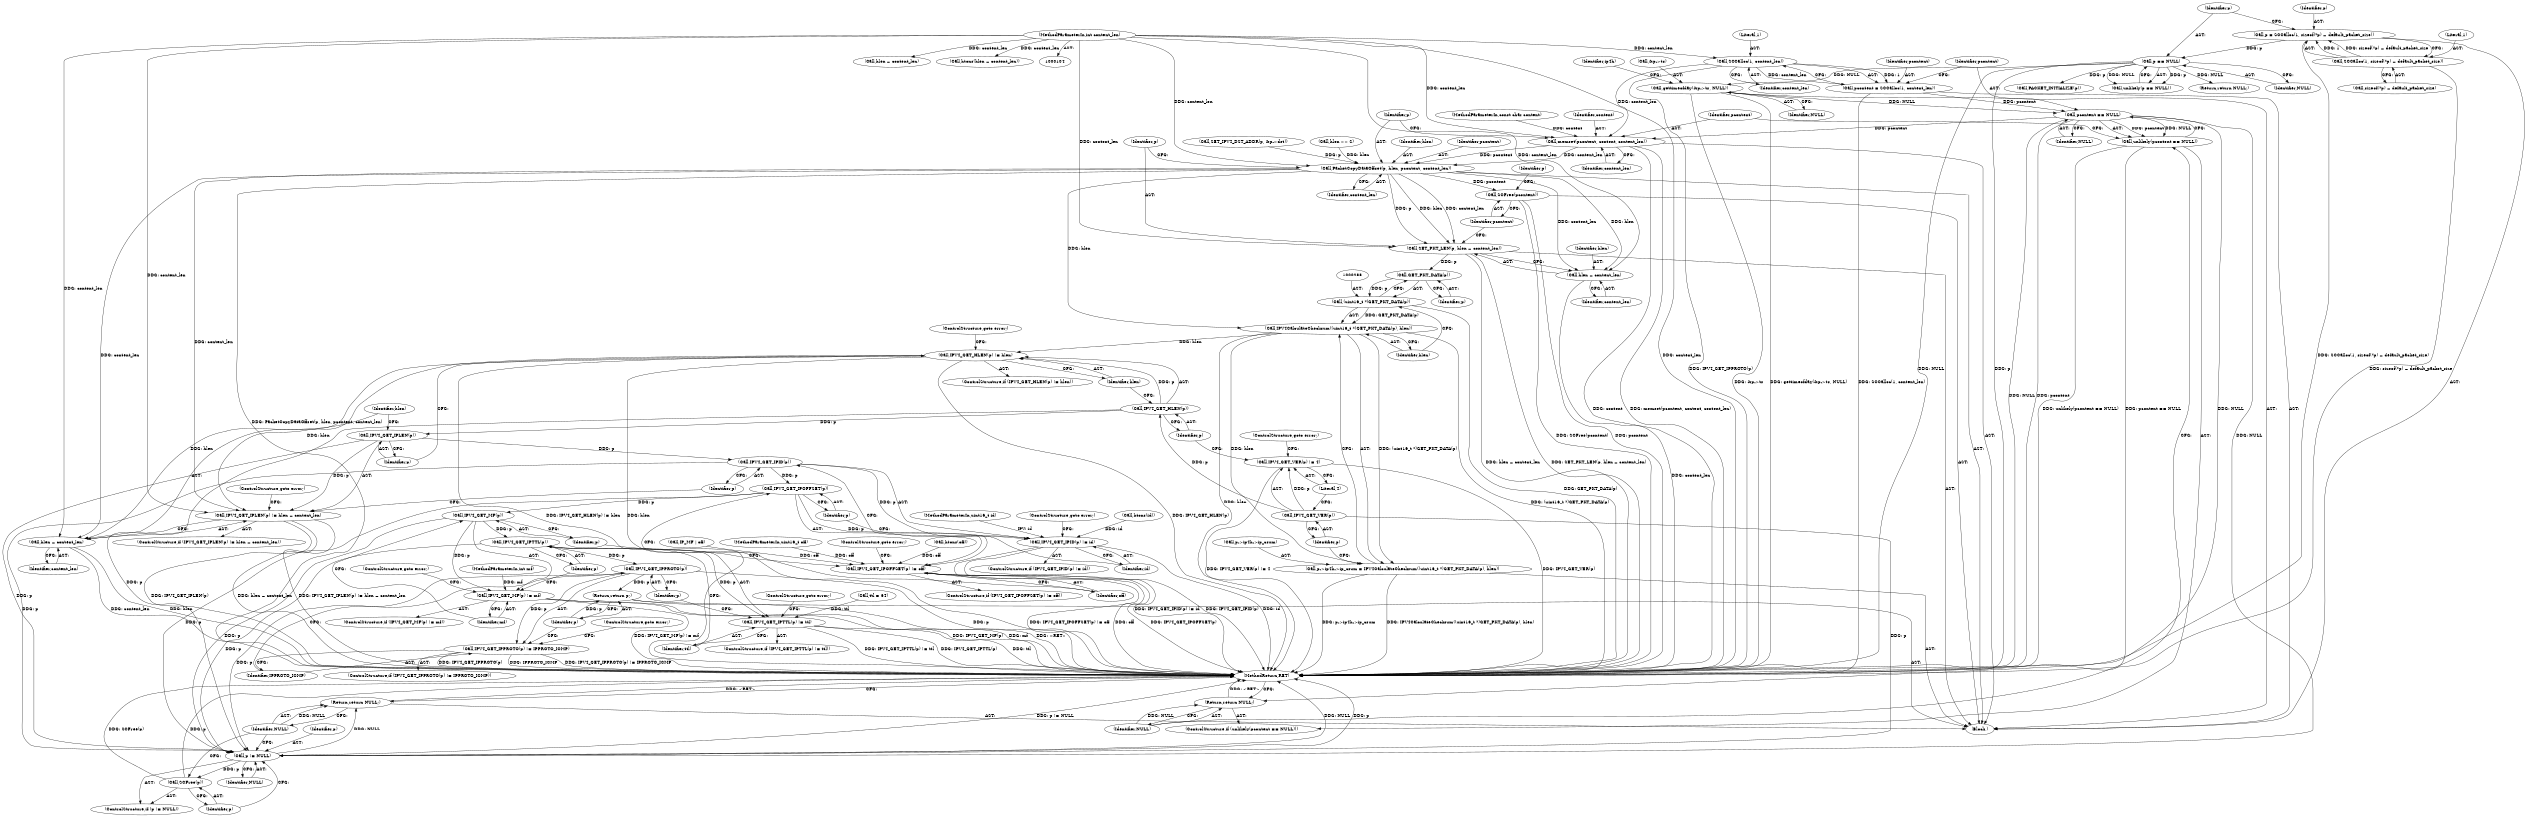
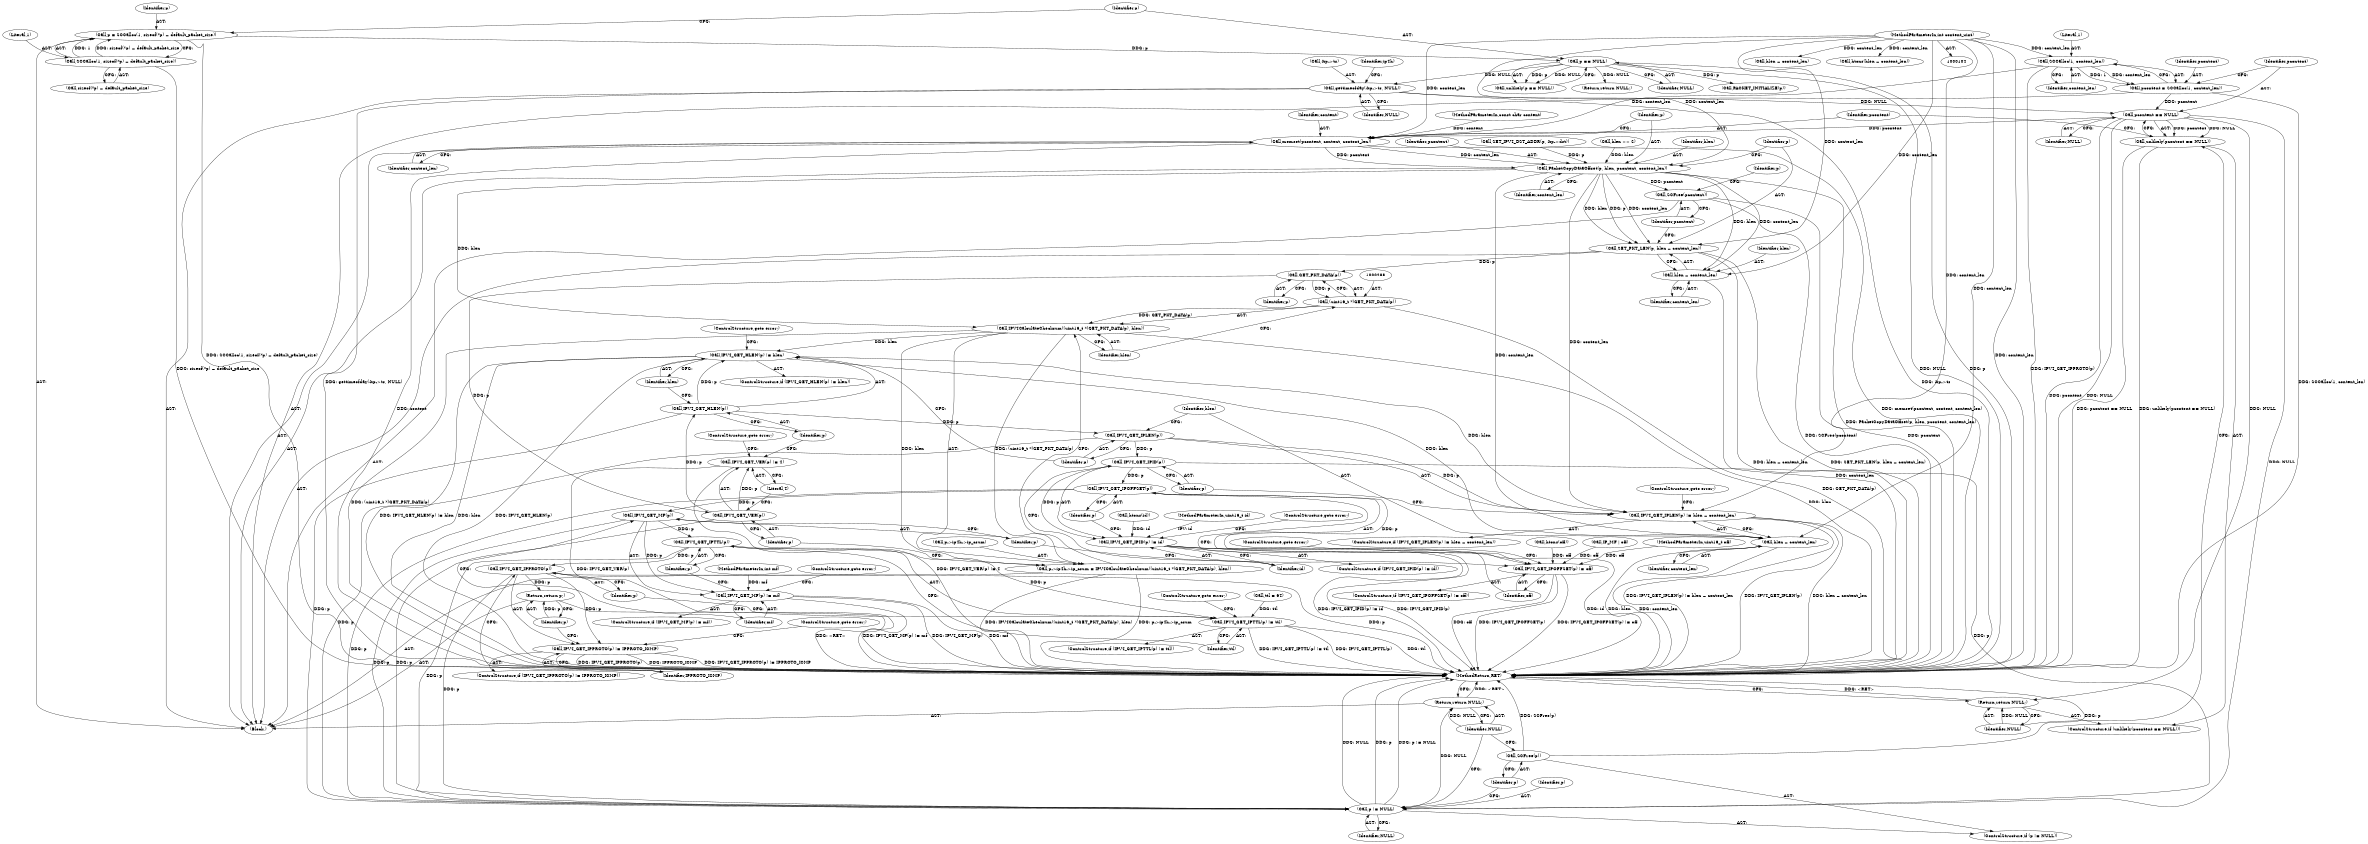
(1080, 35) -> (1932, 35)
none -> (691, 285)
(220, 769) -> none
